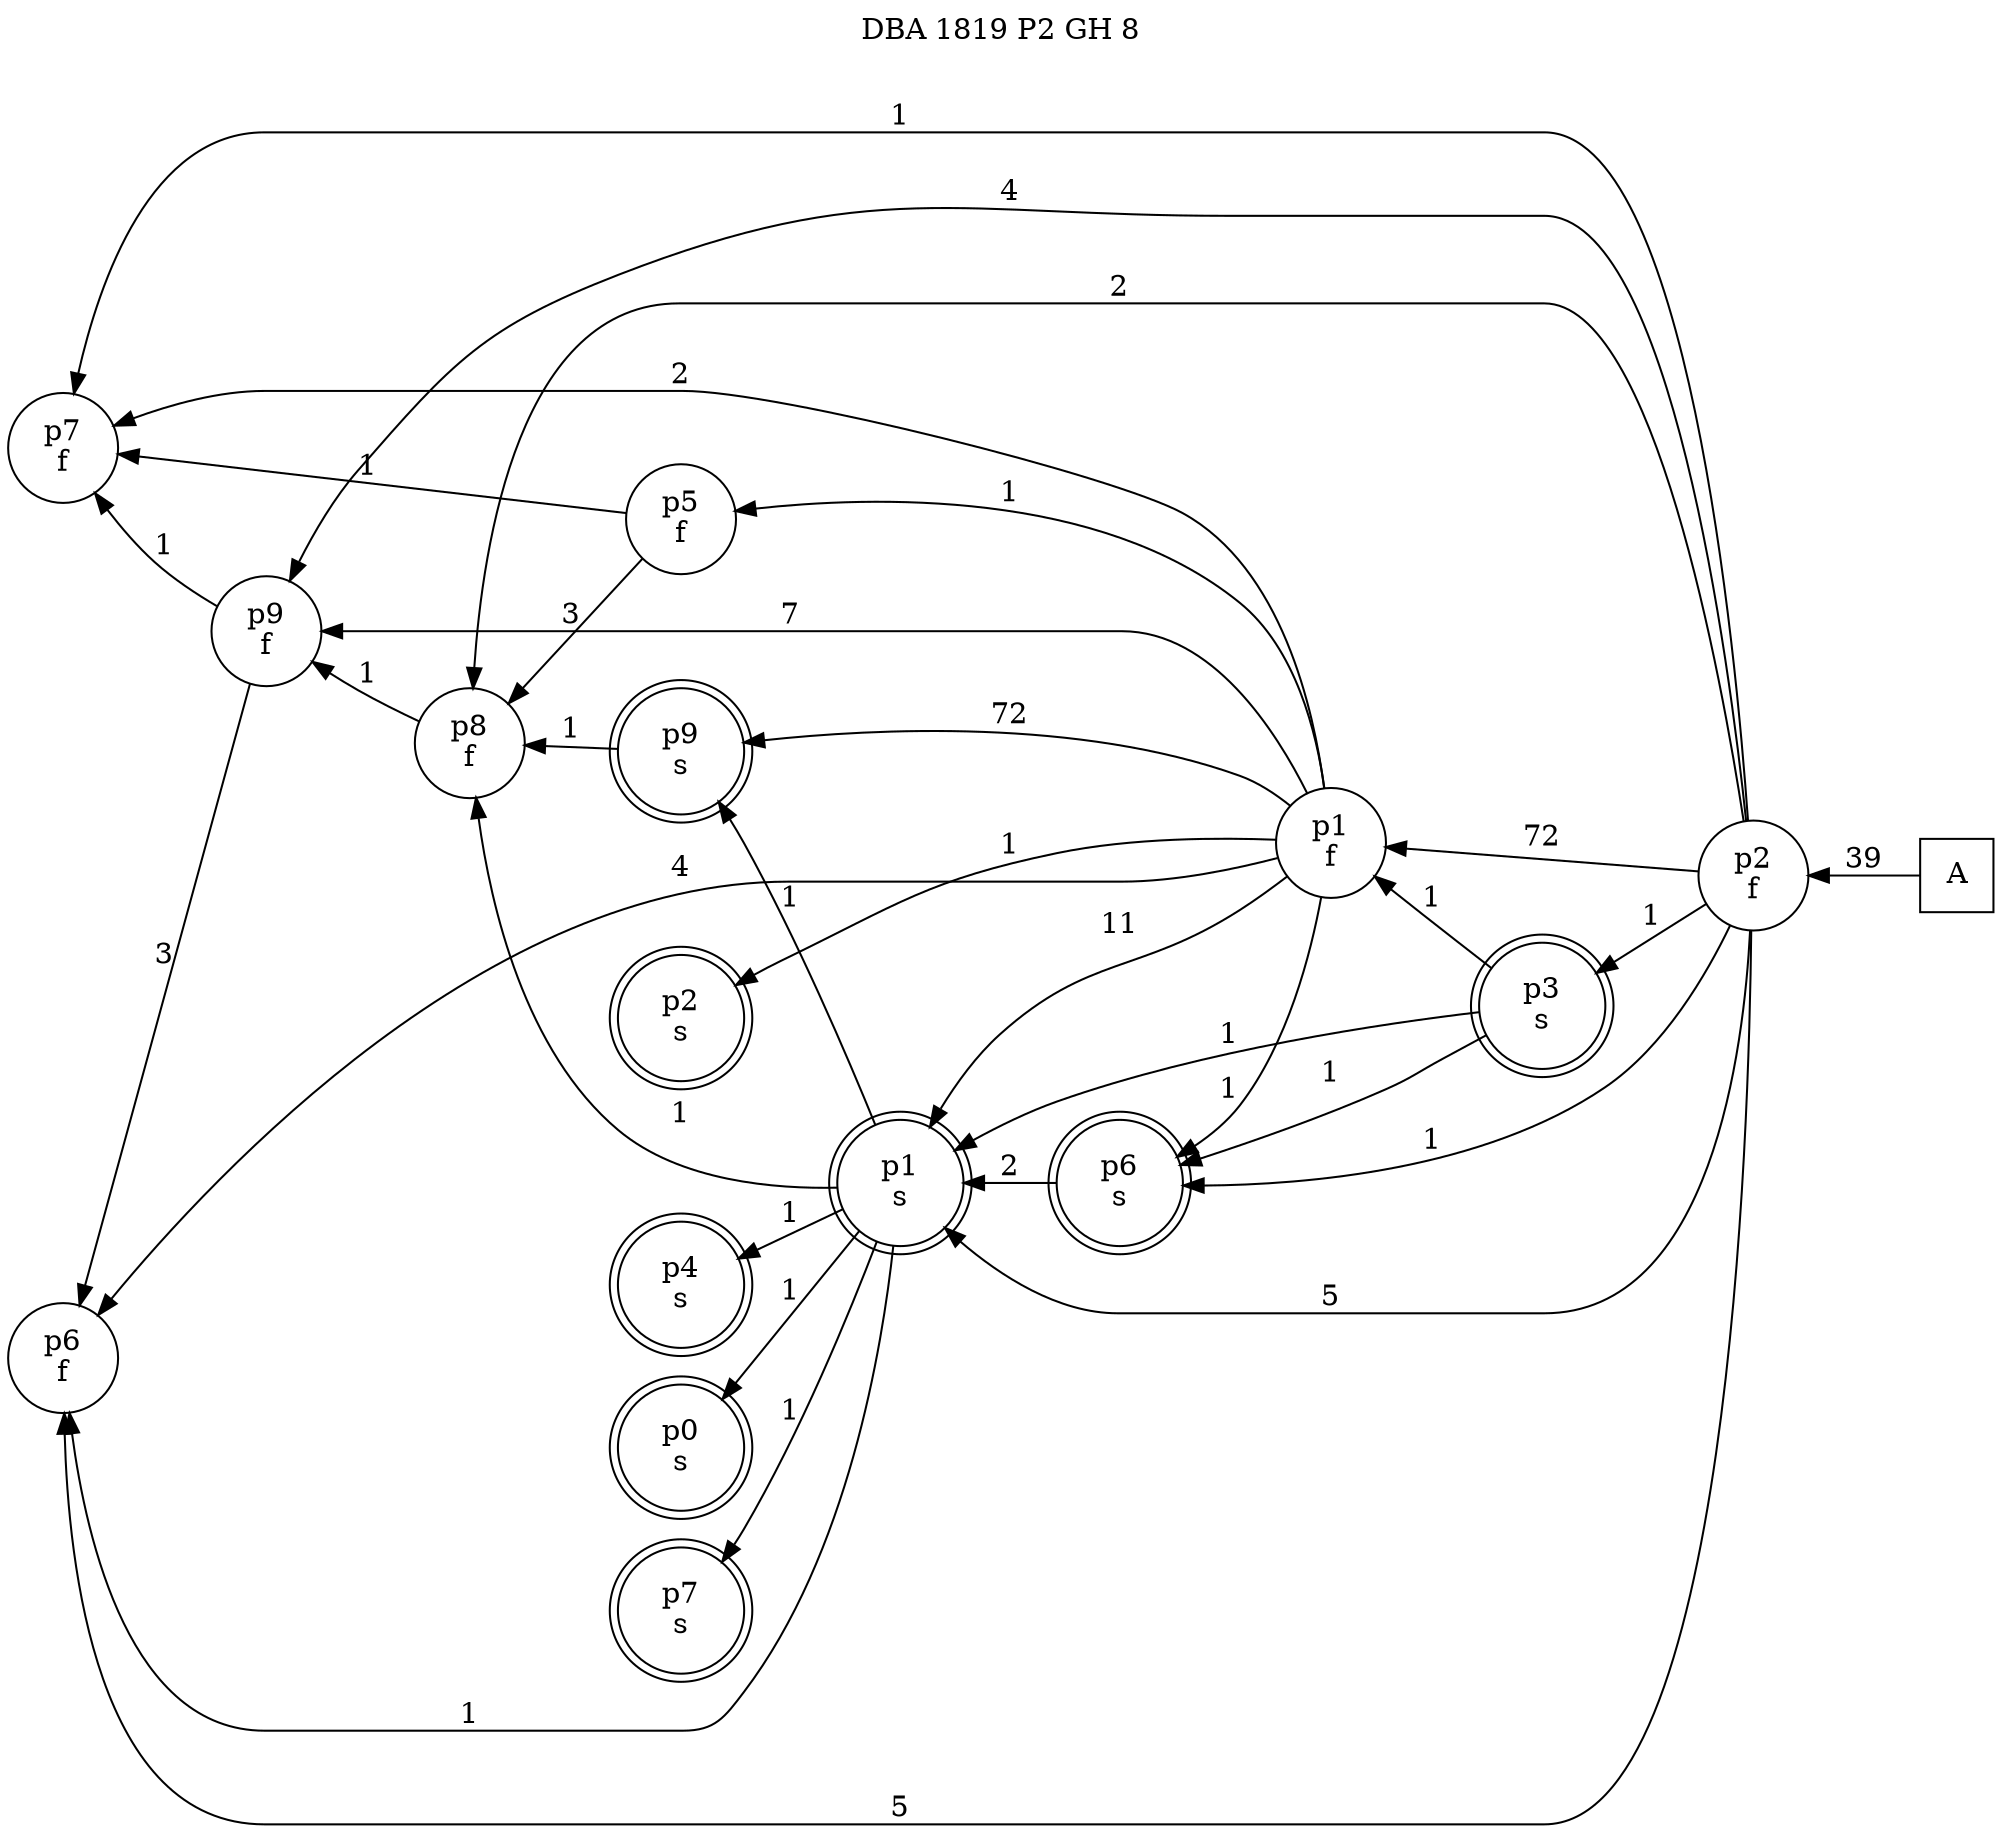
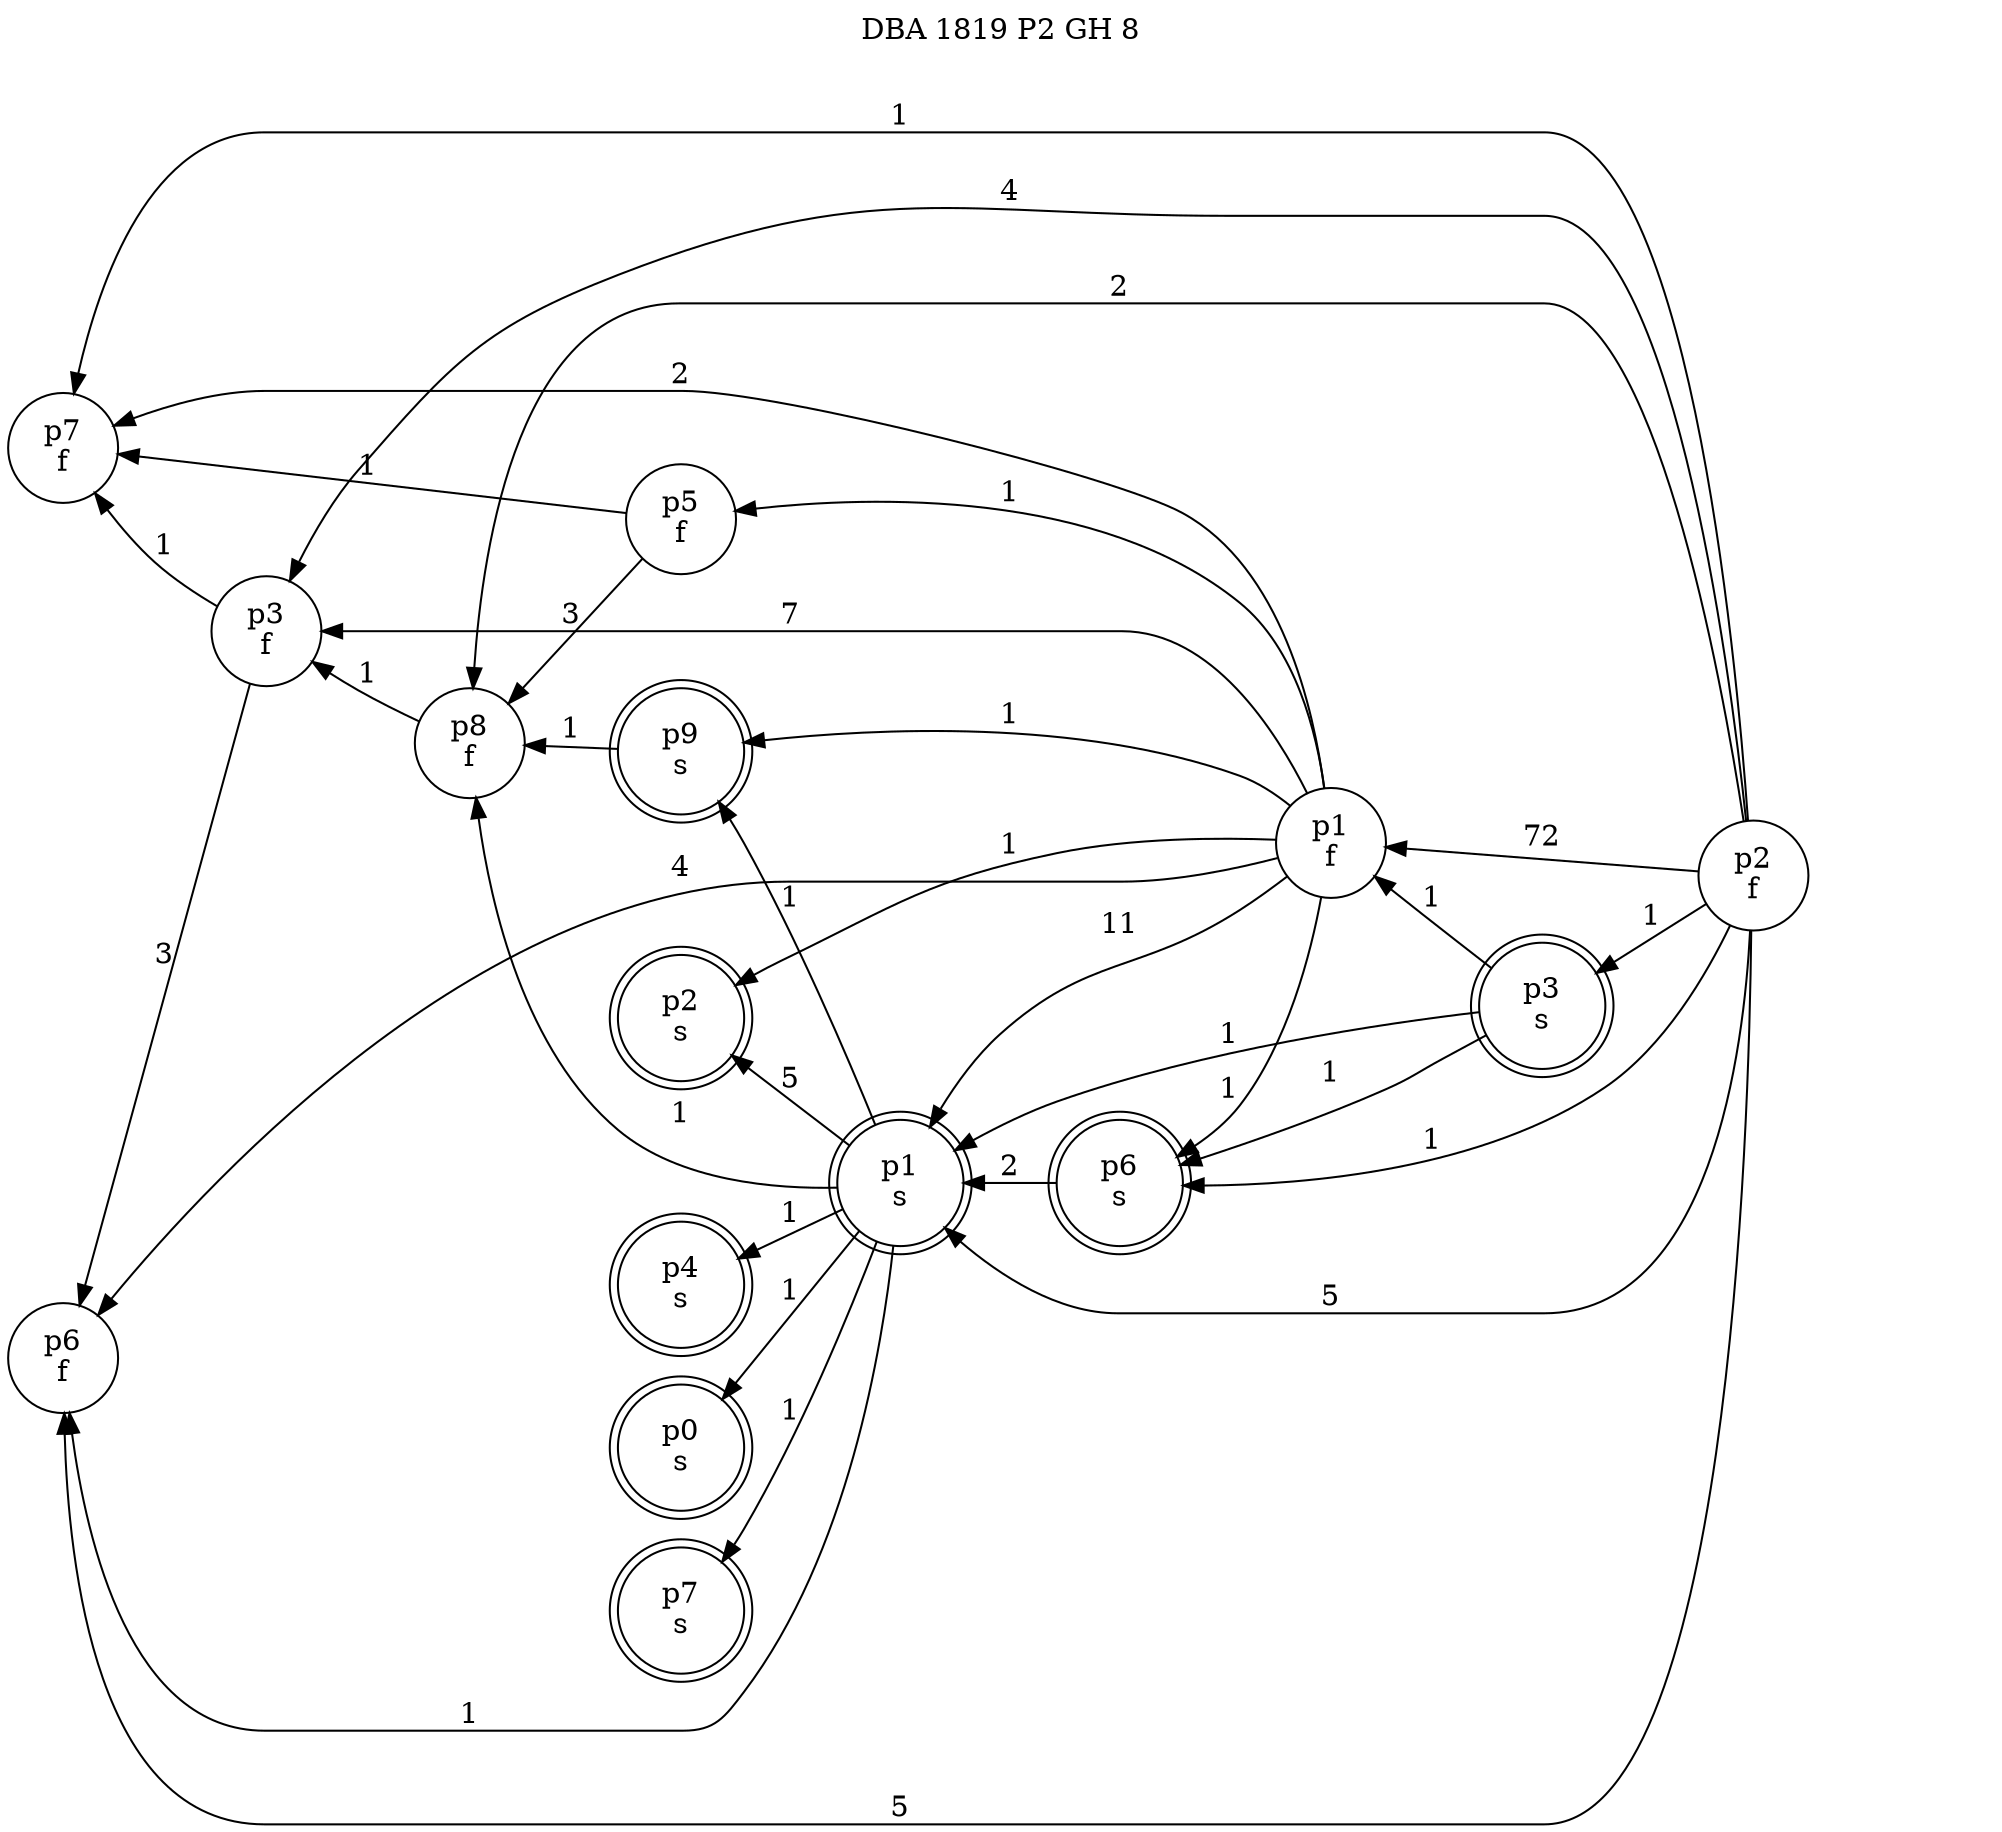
(266, 631) -> (266, 631)
(1010, 716) -> (1010, 716)
(1957, 876) -> none
none -> (799, 1107)
